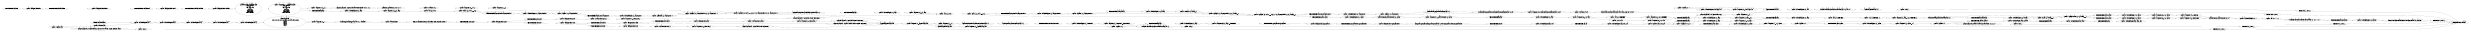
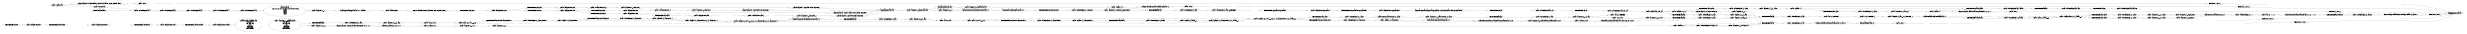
(1656, 17) -> none
